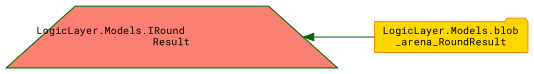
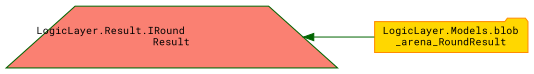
(172, 37) -> (172, 37)
